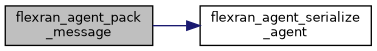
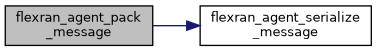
(286, 26) -> (286, 26)
